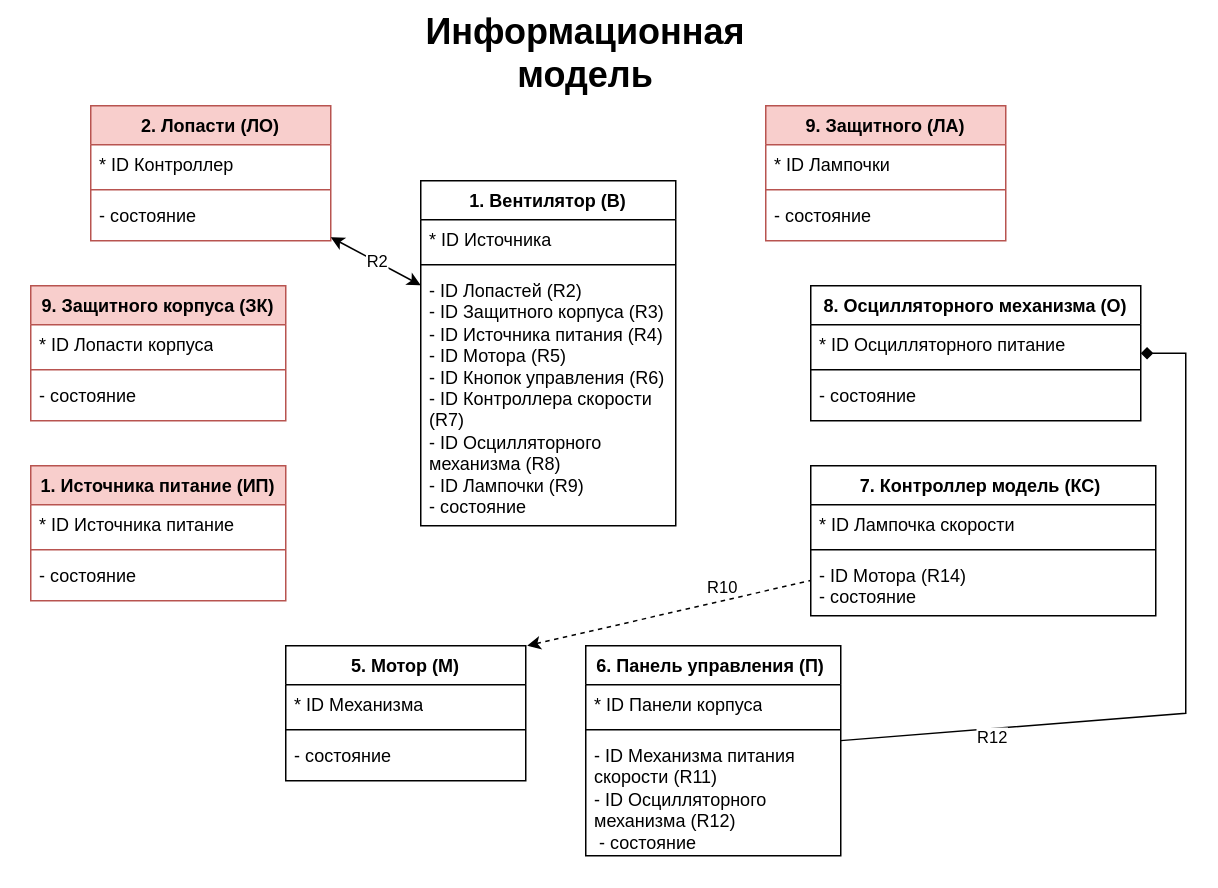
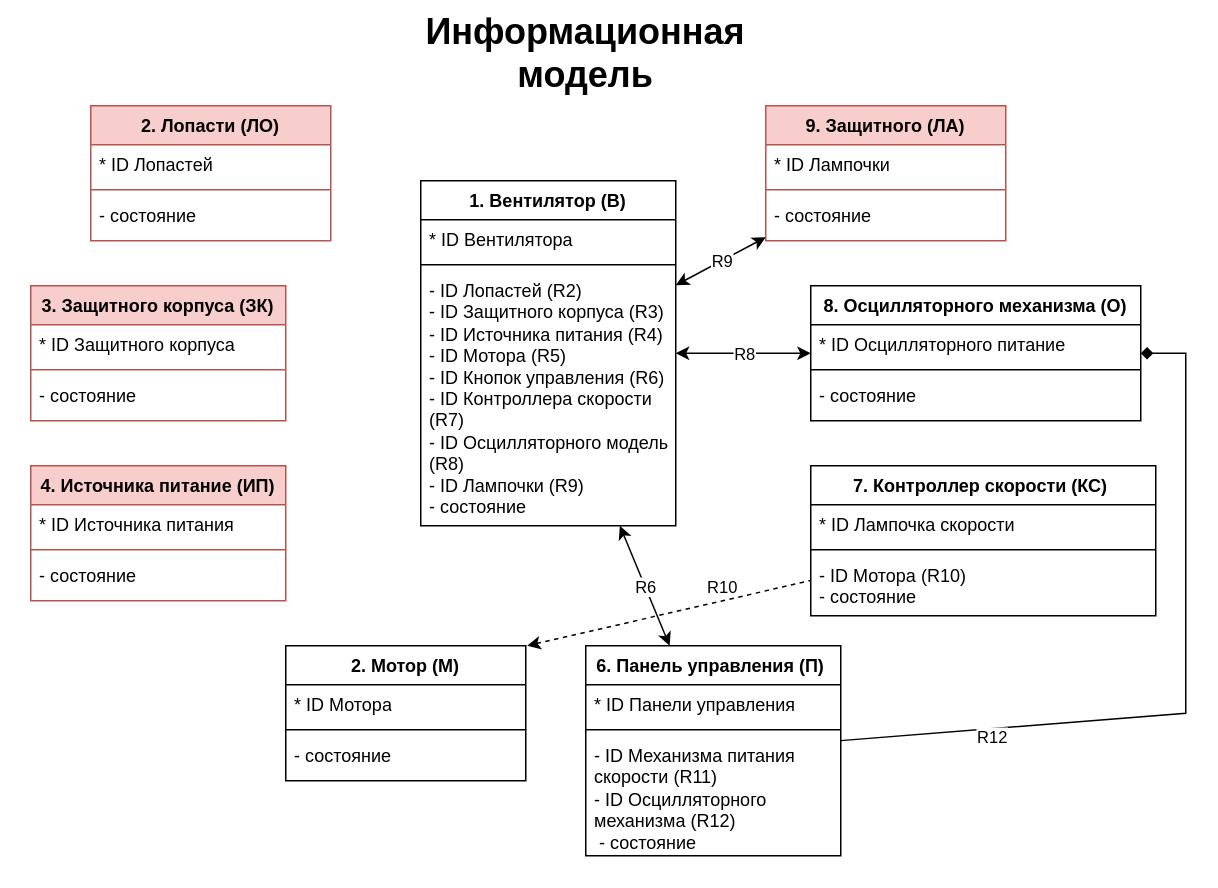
(171, 166) -> (161, 166)
(496, 241) -> (506, 241)
(376, 261) -> none
none -> (721, 261)
(158, 307) -> (158, 307)
(134, 346) -> (144, 346)
none -> (743, 353)
(550, 432) -> (550, 432)
(158, 487) -> (158, 487)
(983, 487) -> (983, 487)
(144, 526) -> (144, 526)
none -> (645, 586)
(898, 588) -> (898, 588)
(406, 667) -> (406, 667)
(361, 706) -> (346, 706)
(683, 706) -> (699, 706)
